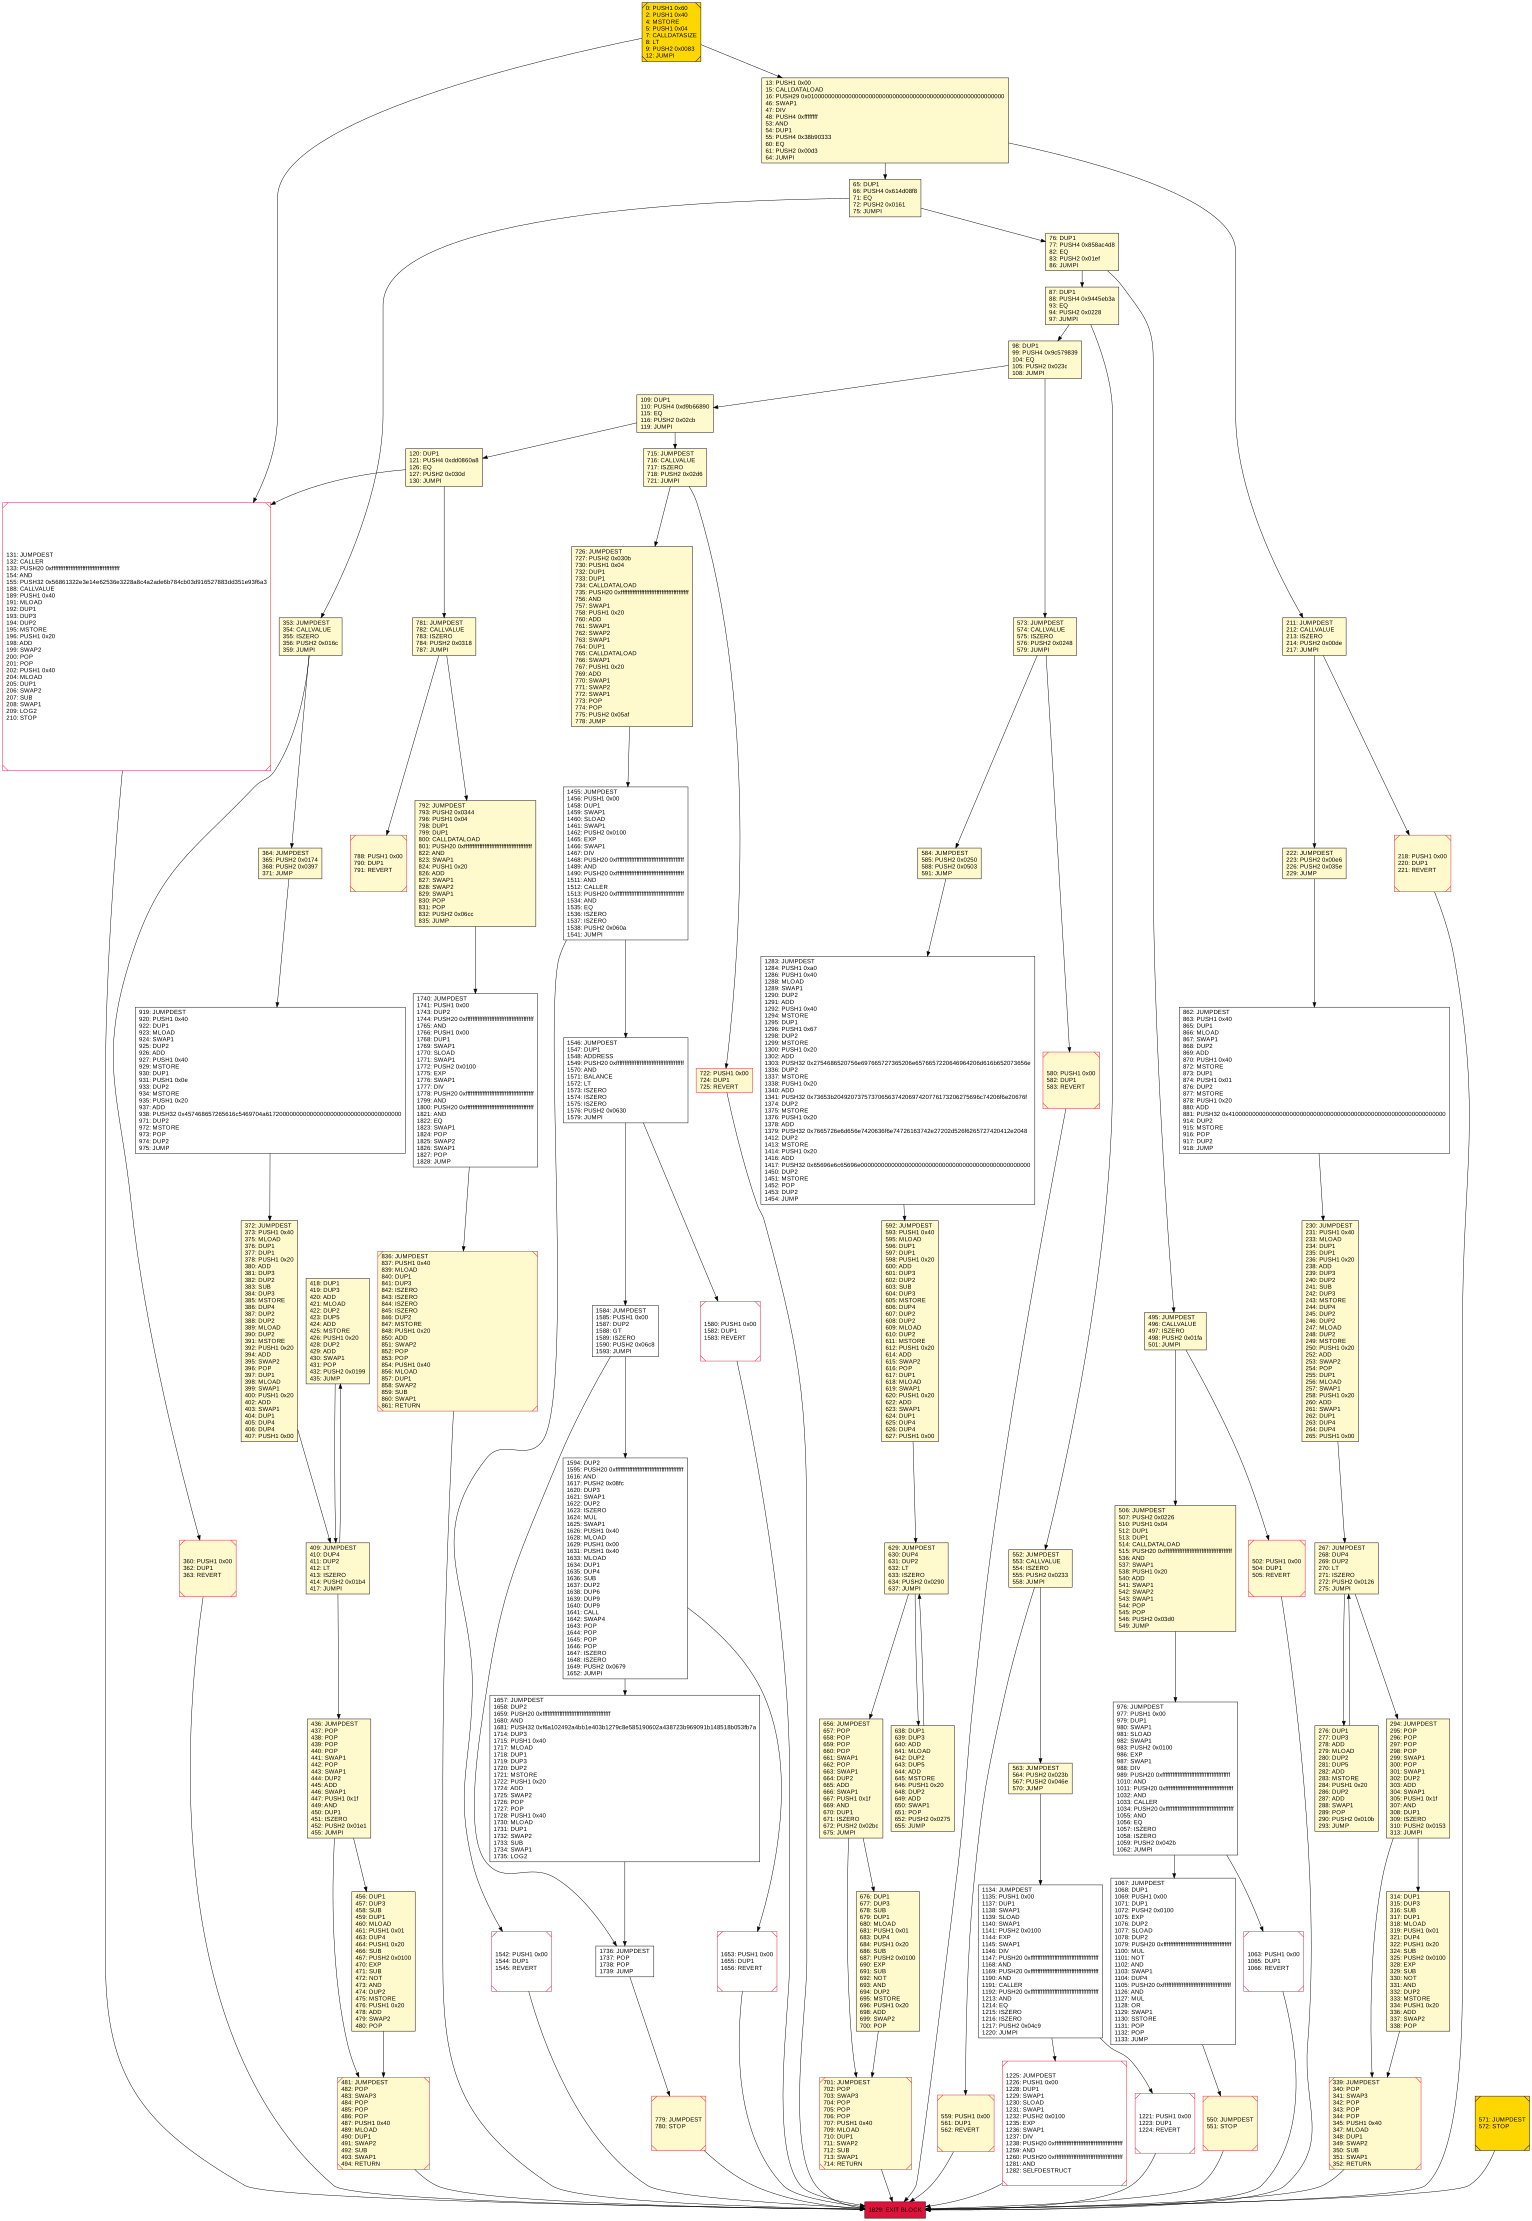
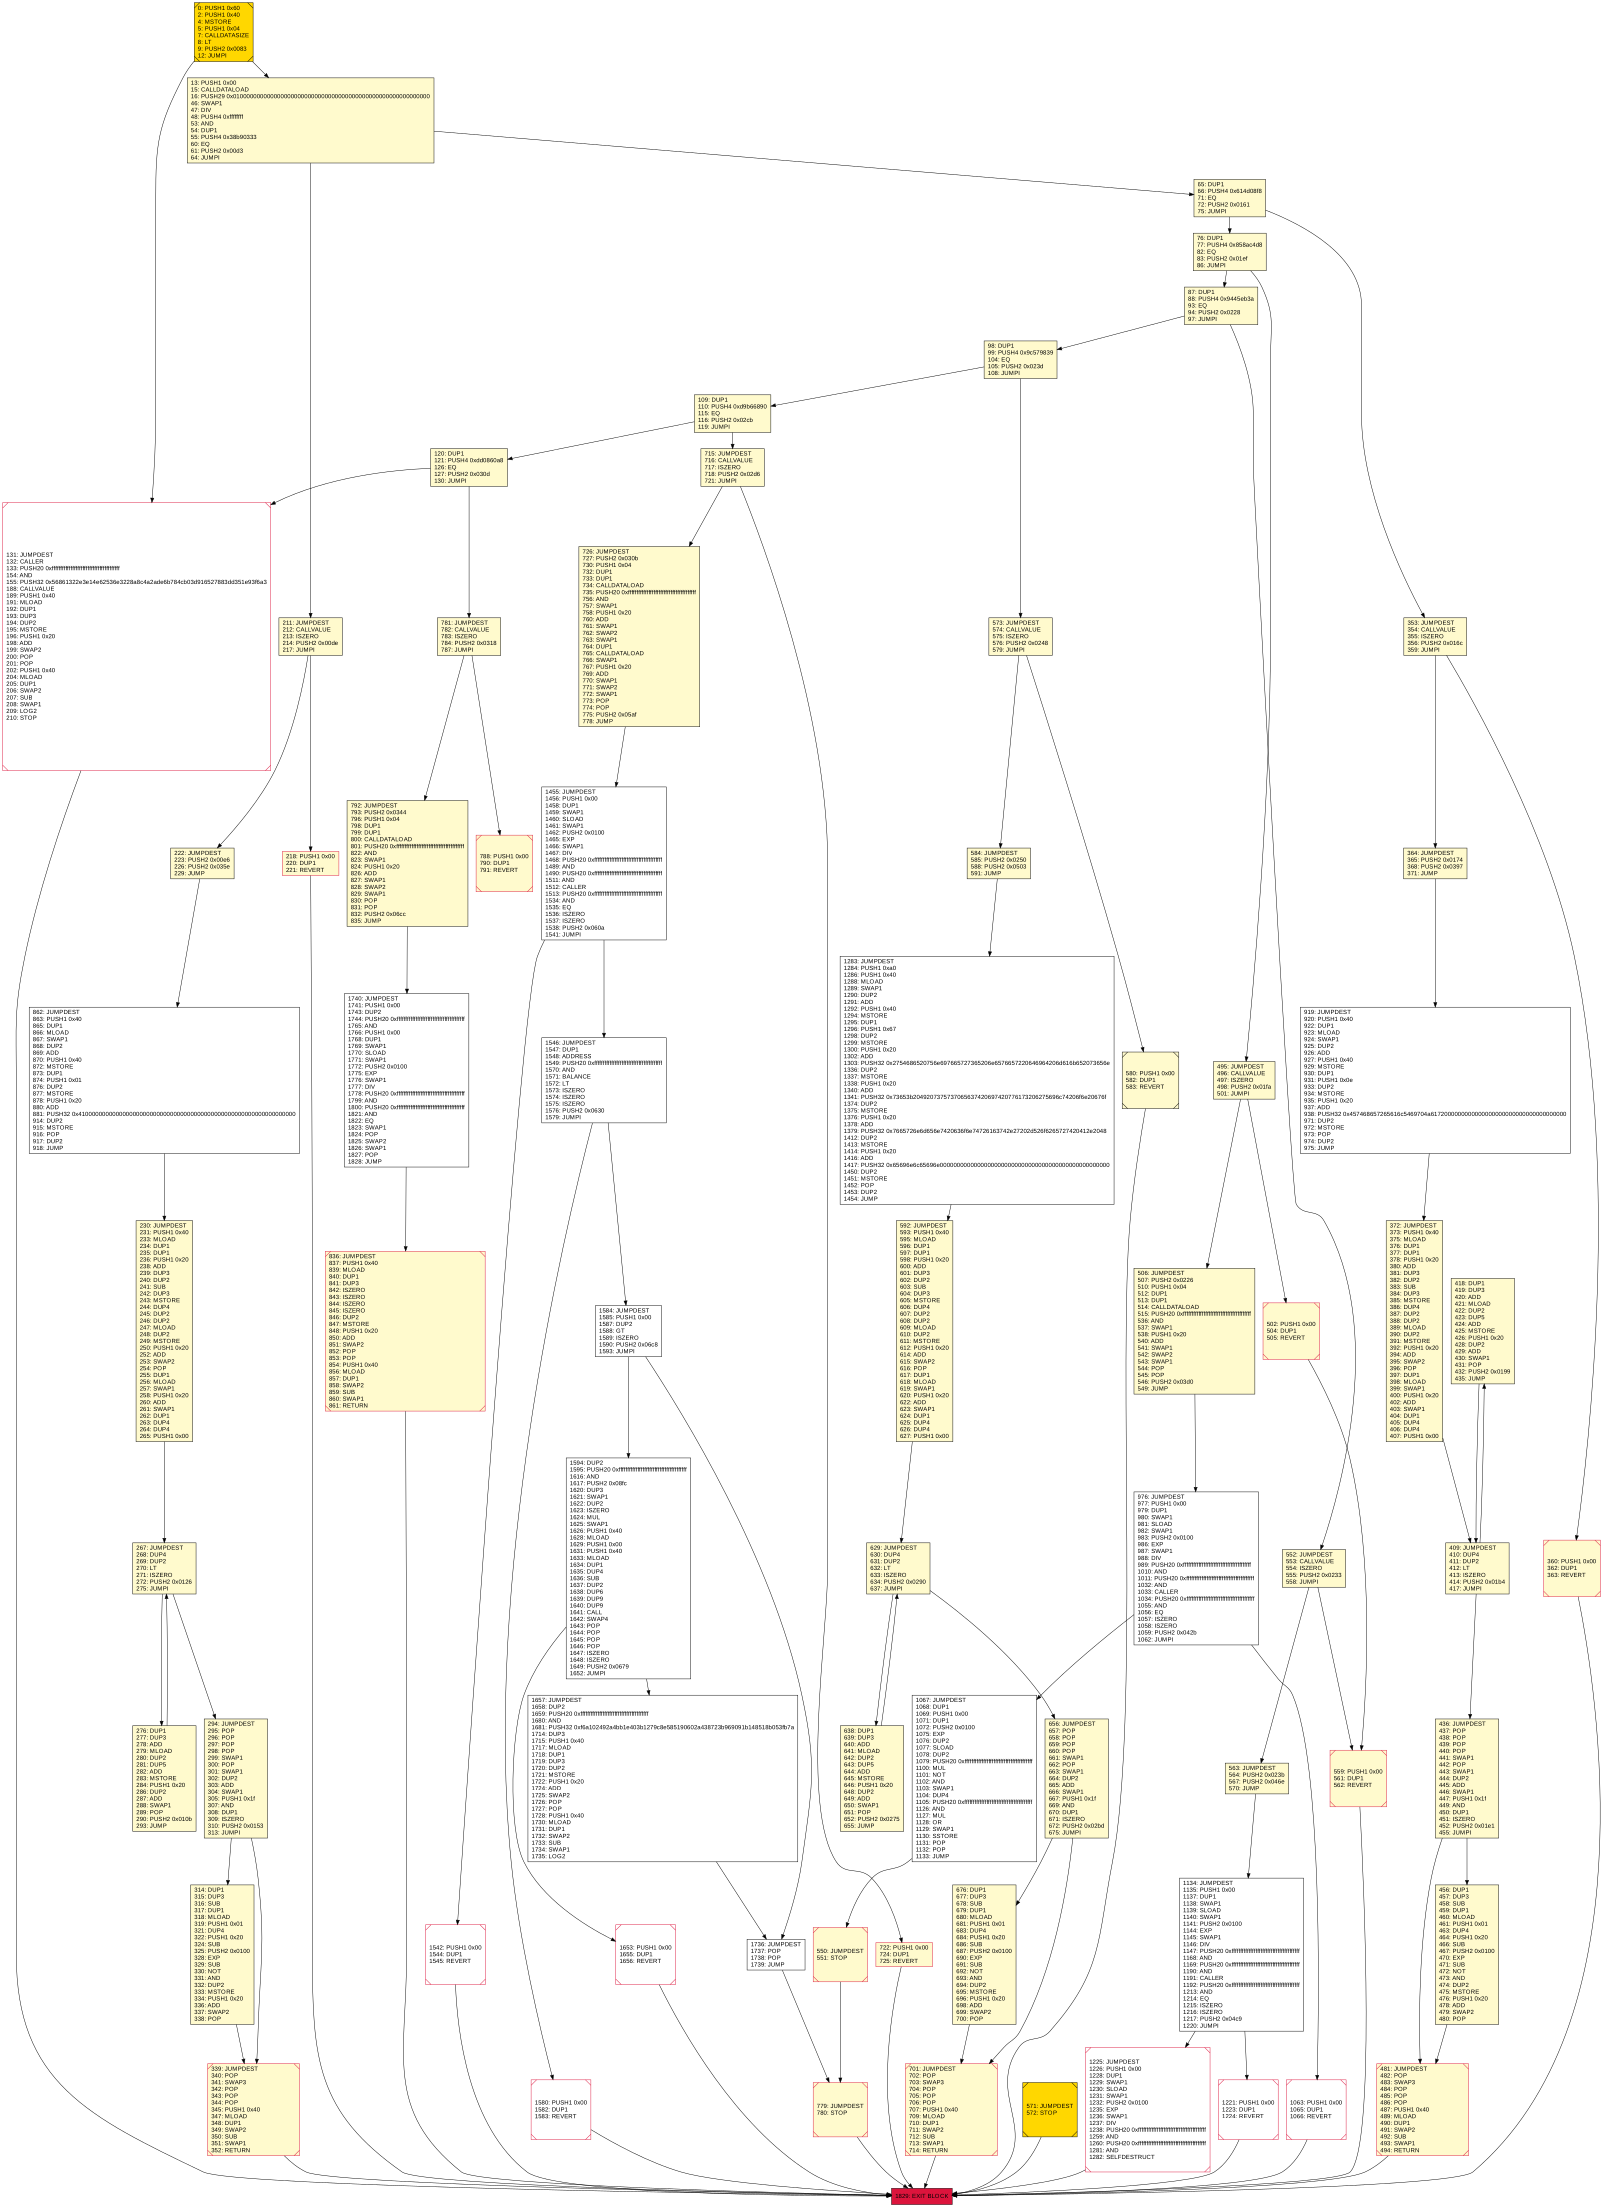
(1423, 863) -> (311, 863)
(1071, 1080) -> (1151, 1080)
(1308, 2073) -> (1363, 1548)
(1095, 2201) -> (840, 2030)
